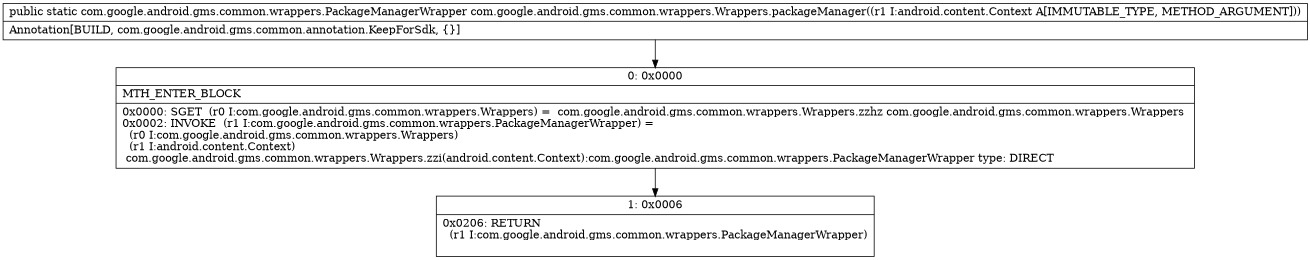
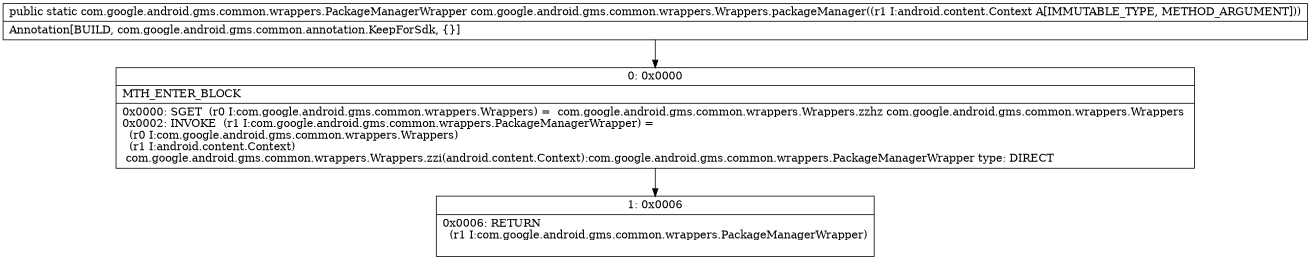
(495, 224) -> (495, 224)
